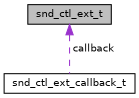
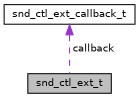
(70, 54) -> (70, 54)
